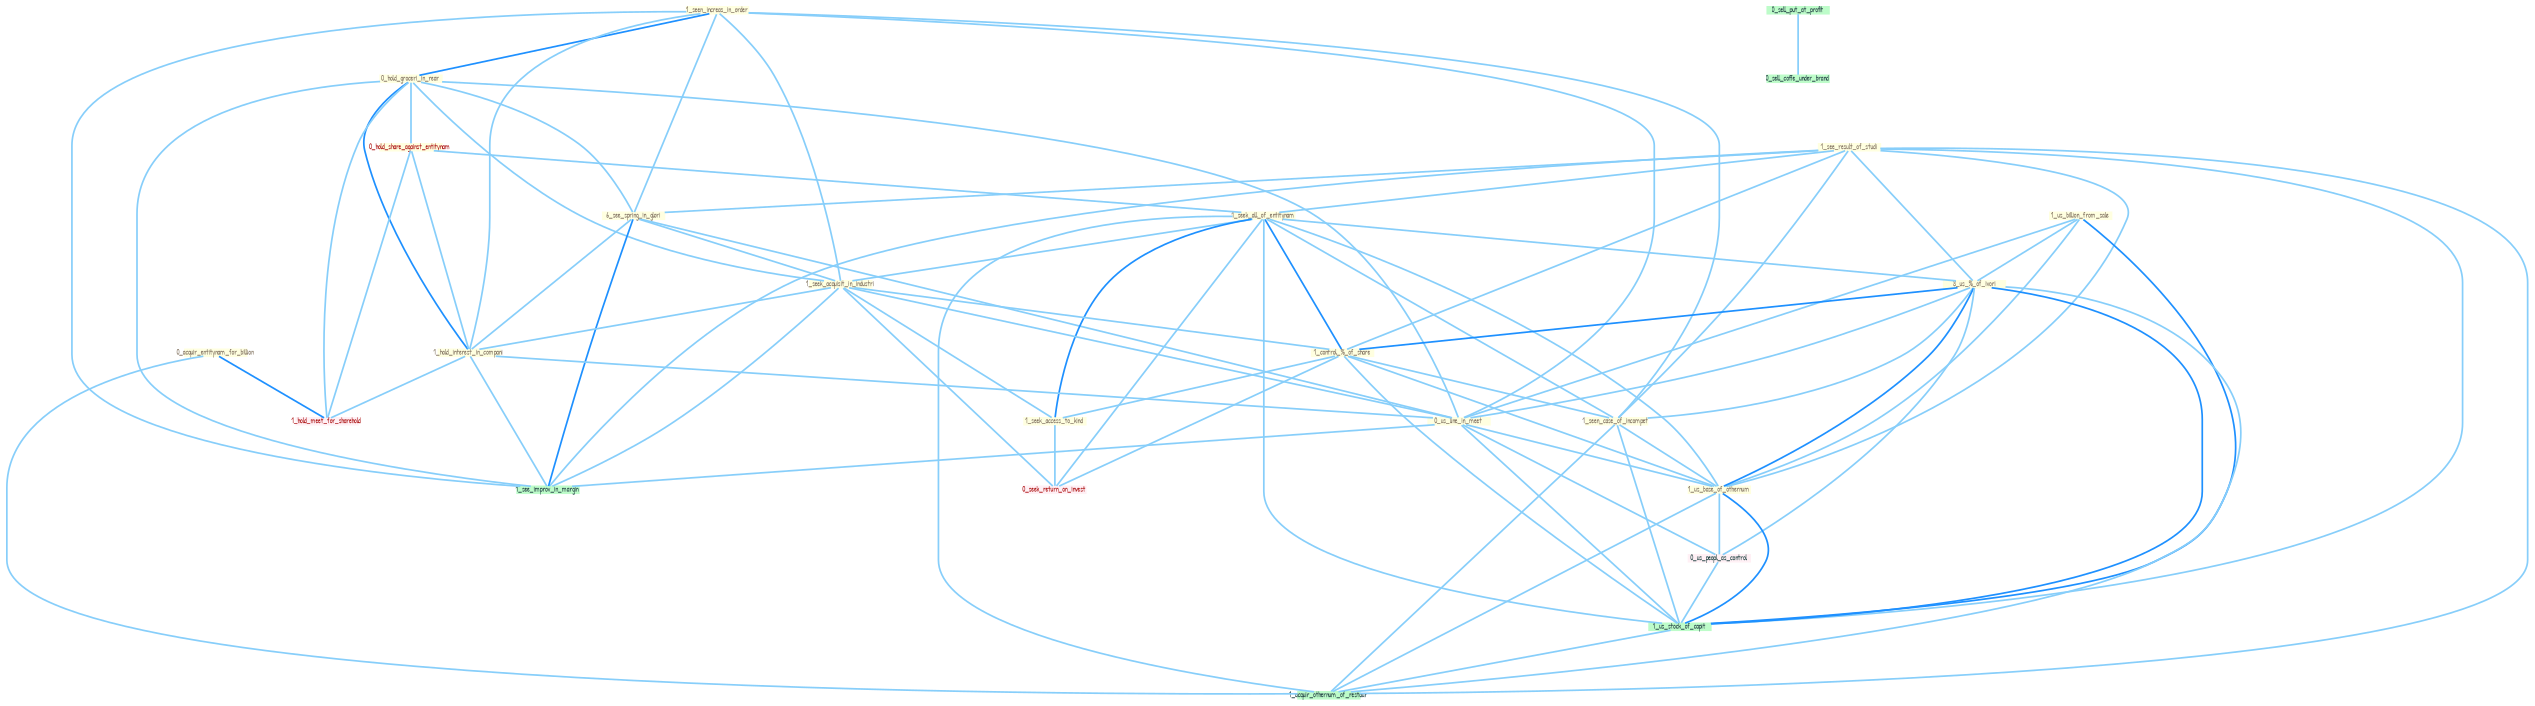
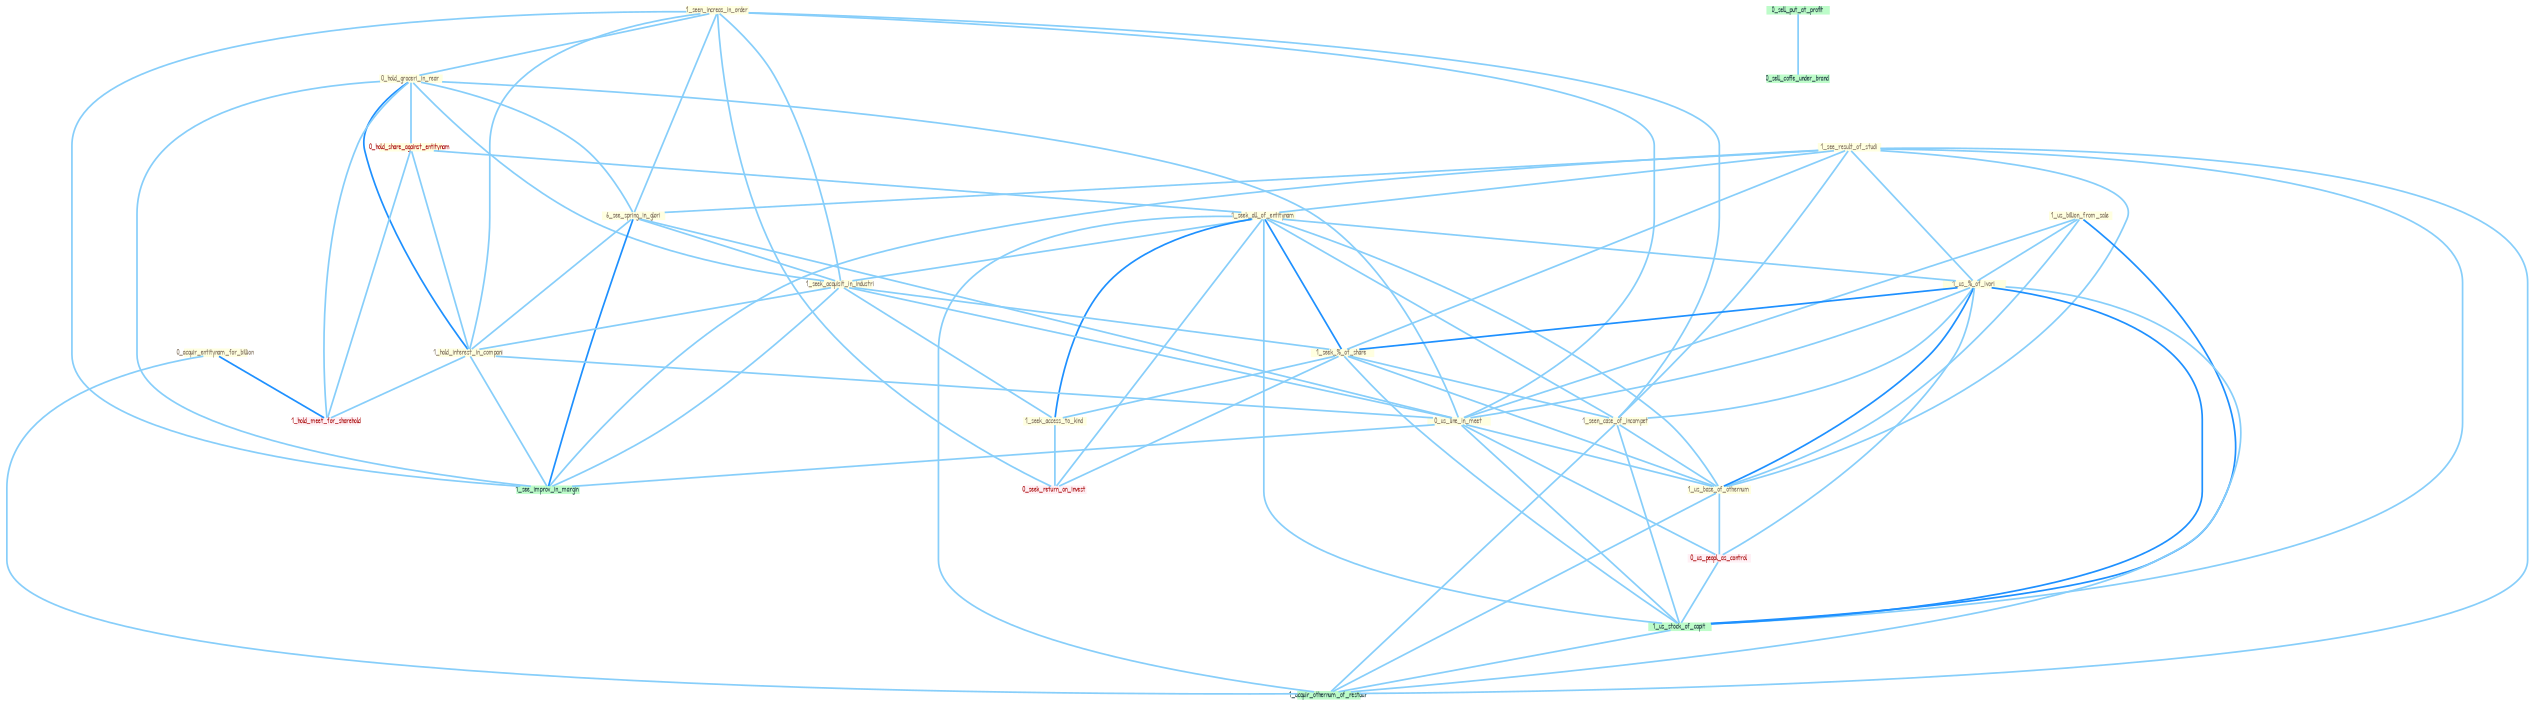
(543, 49) -> (543, 49)
(1975, 284) -> (1975, 284)
(1343, 353) -> (1343, 353)
(958, 397) -> (826, 328)
(1719, 558) -> (1719, 558)
(1761, 569) -> none
